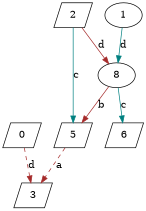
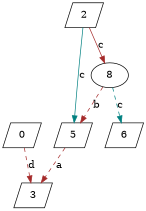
(124, 15) -> none
(101, 45) -> (101, 45)
(97, 102) -> (94, 102)
(120, 102) -> (116, 102)
